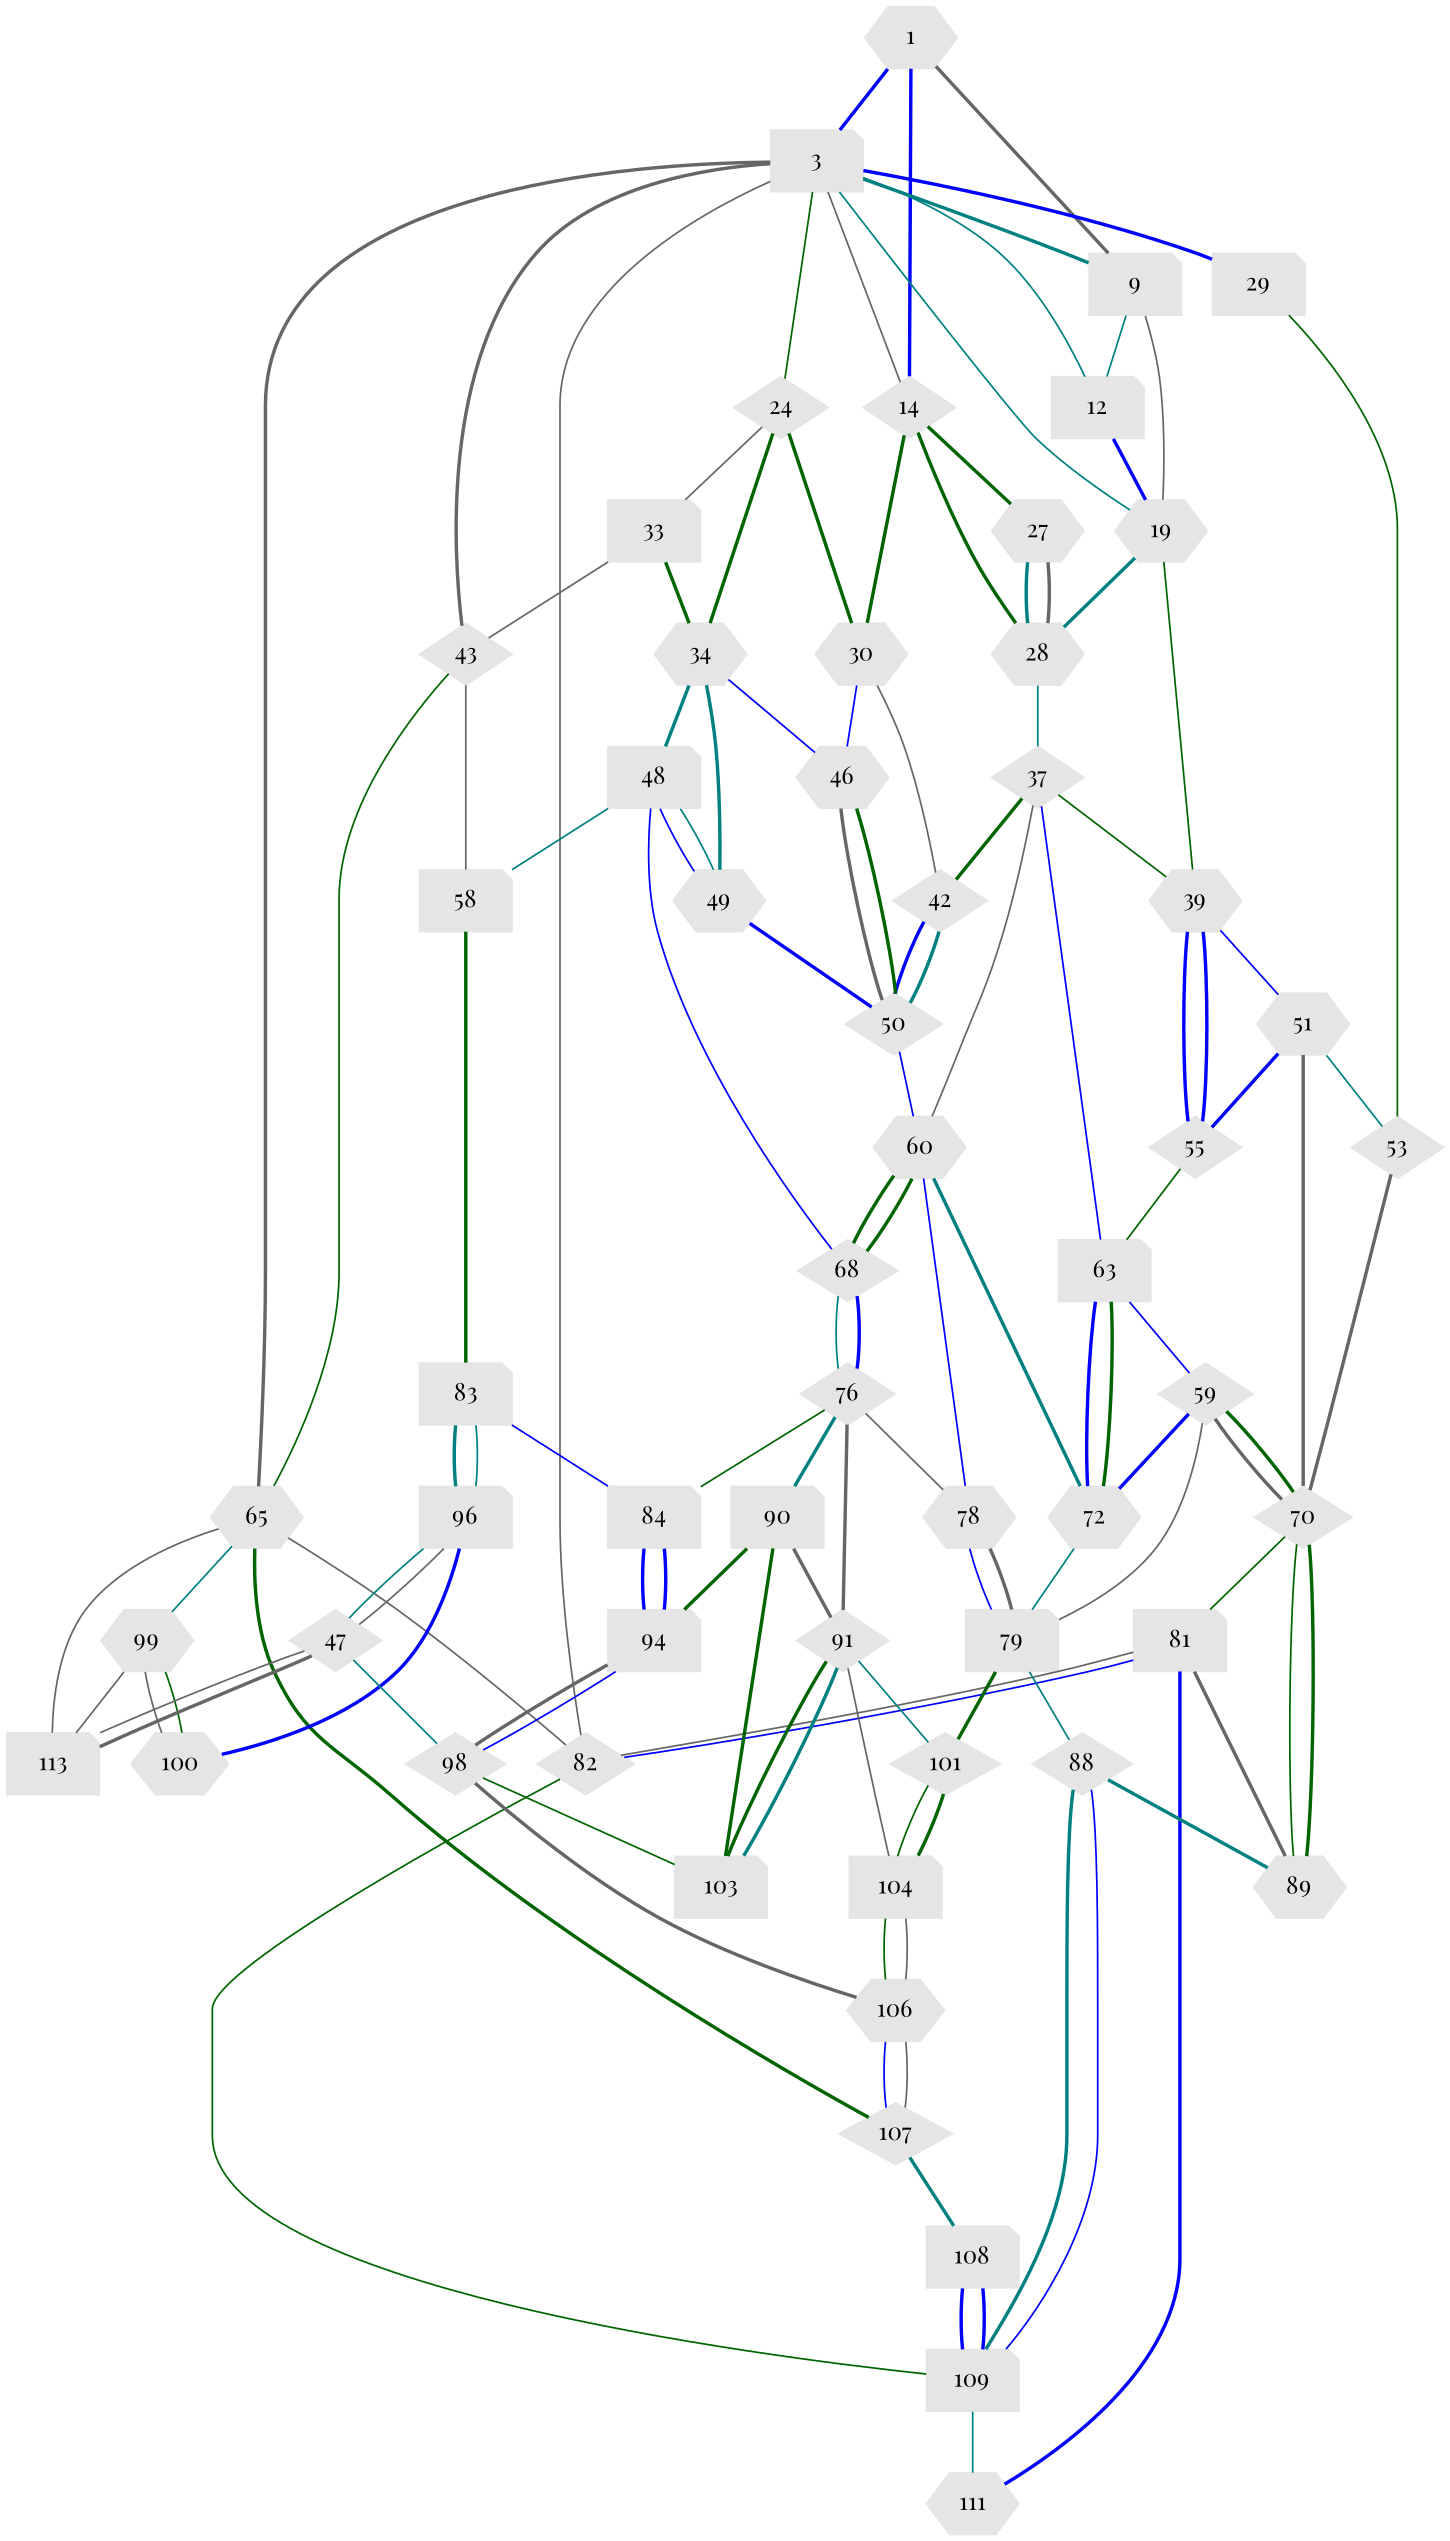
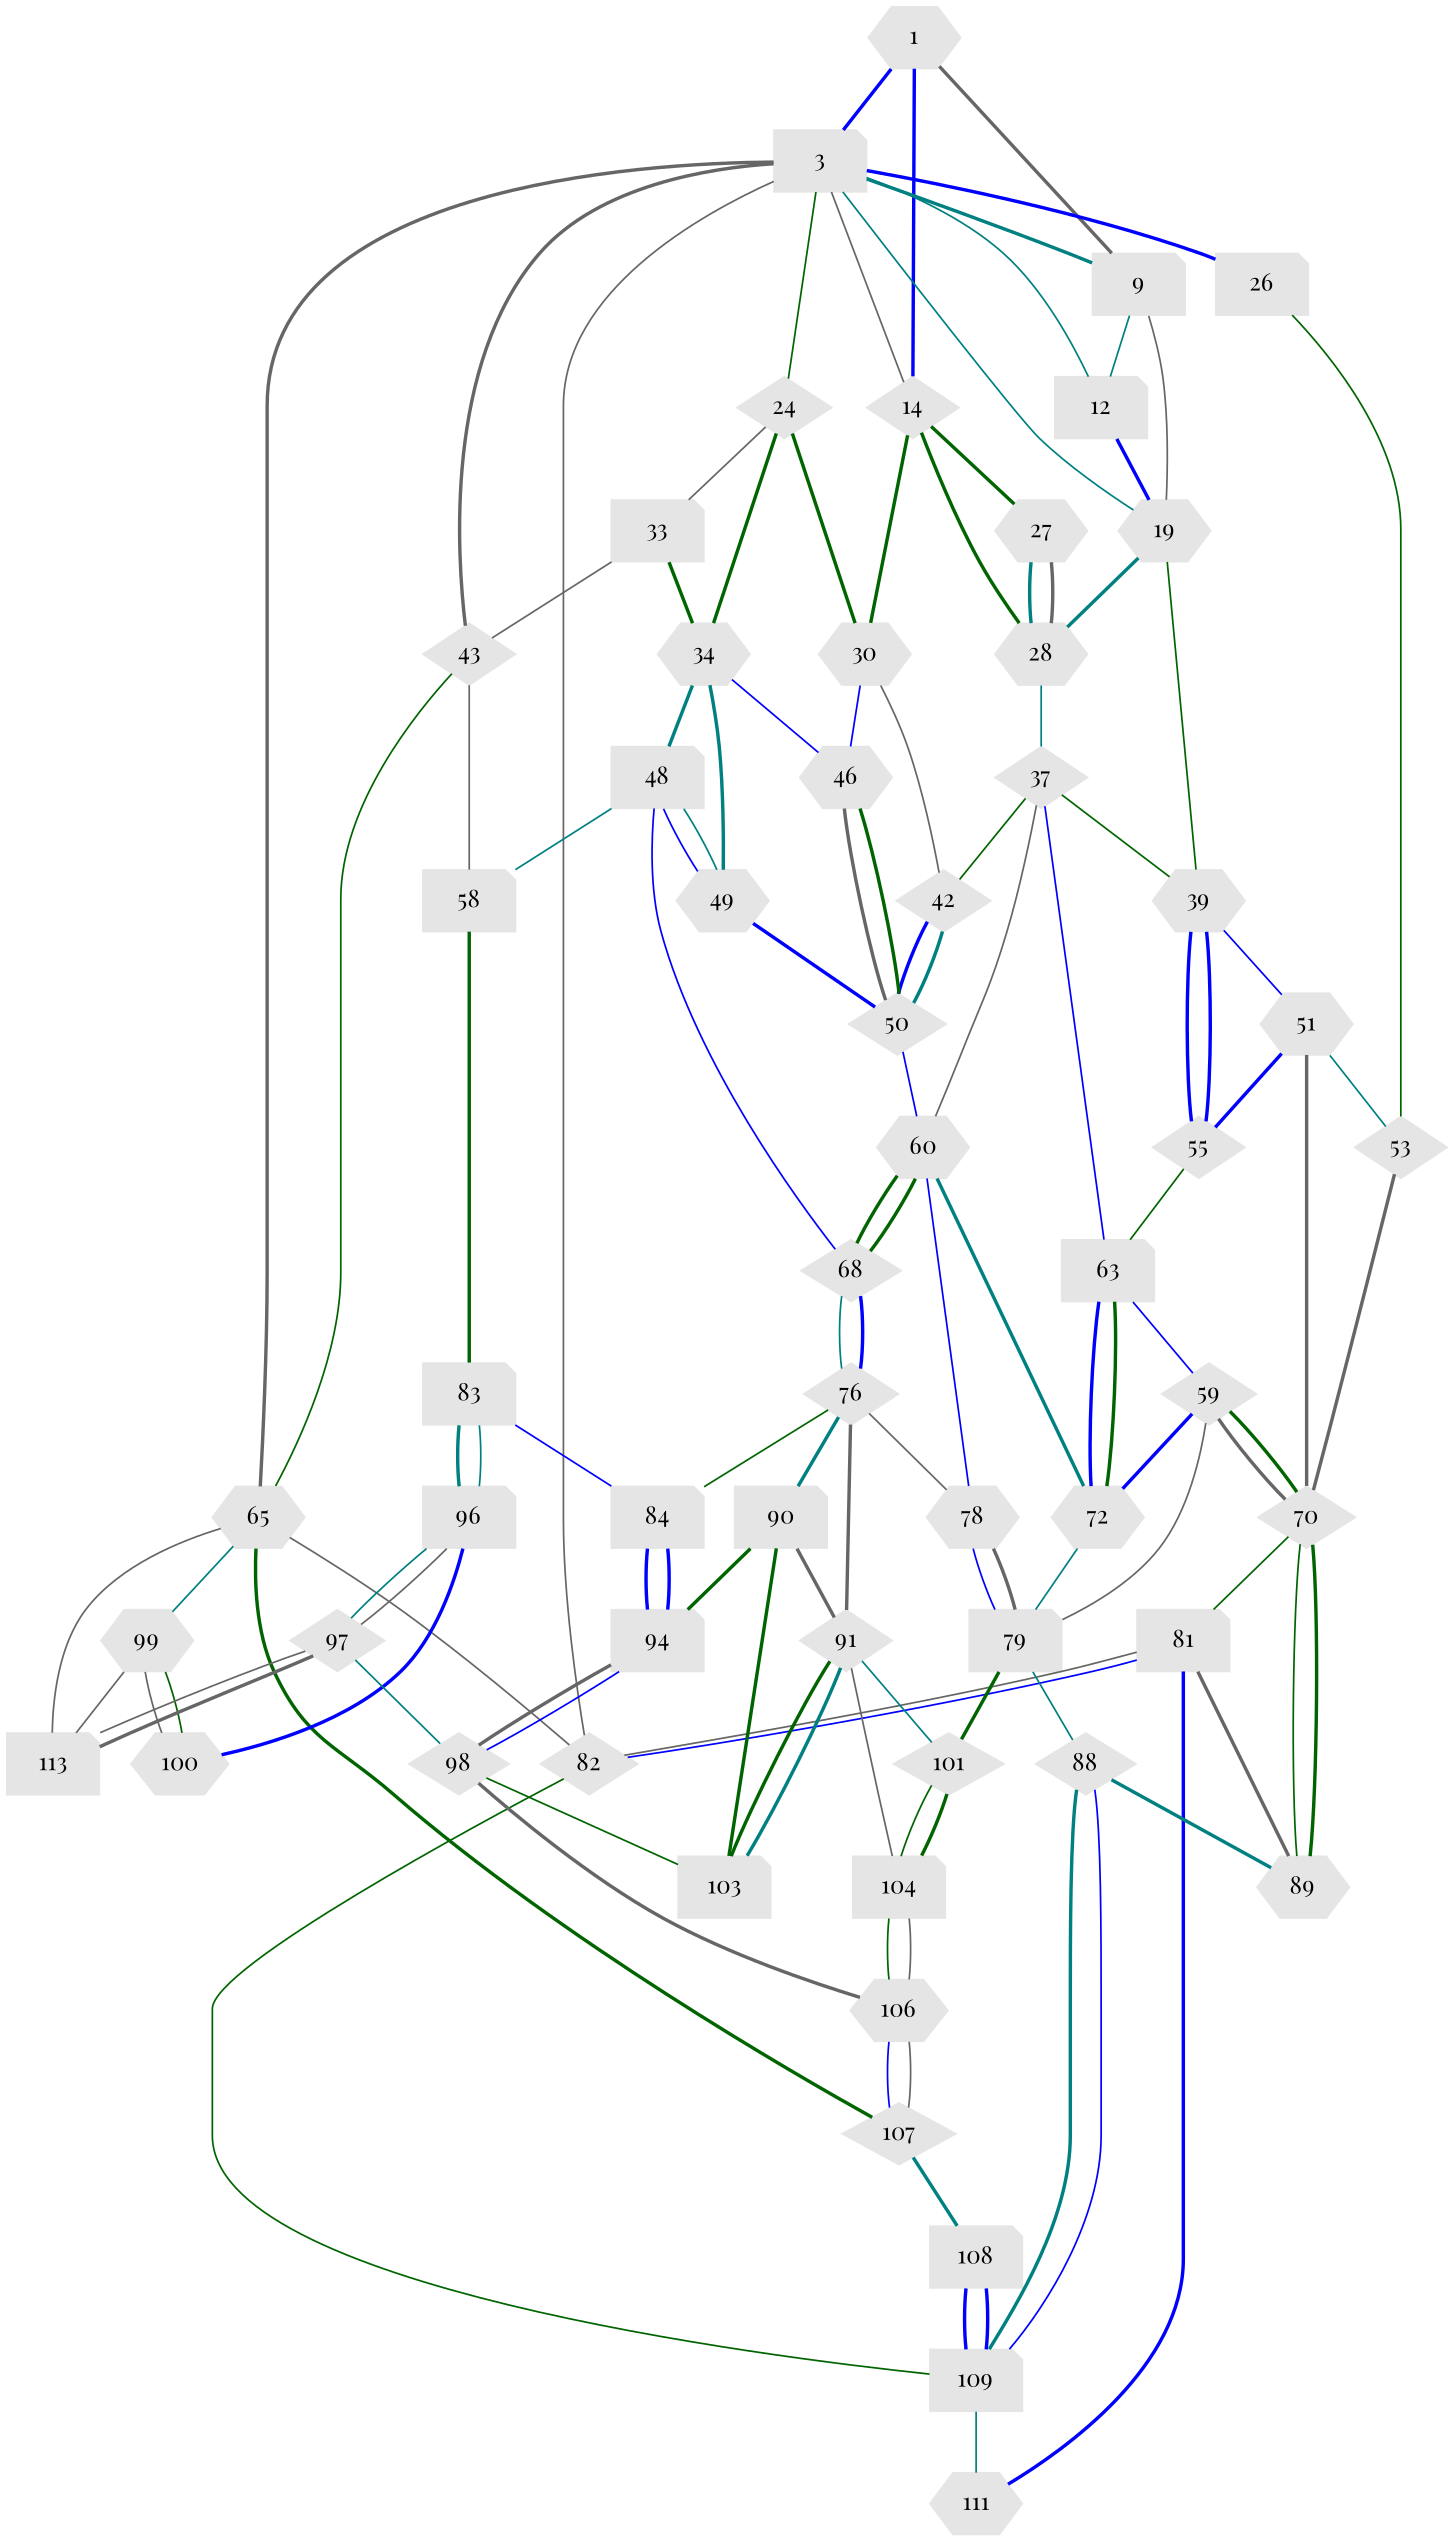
(1259, 284) -> (1262, 284)
(989, 839) -> (993, 839)
(336, 1641) -> (337, 1641)
